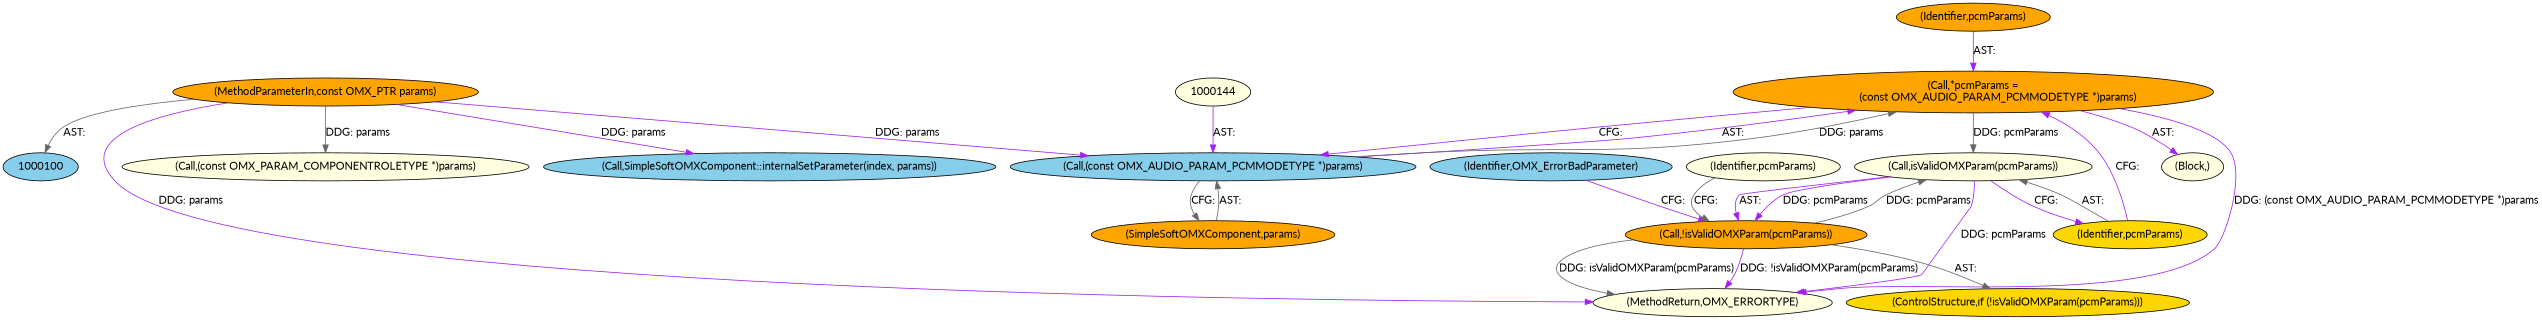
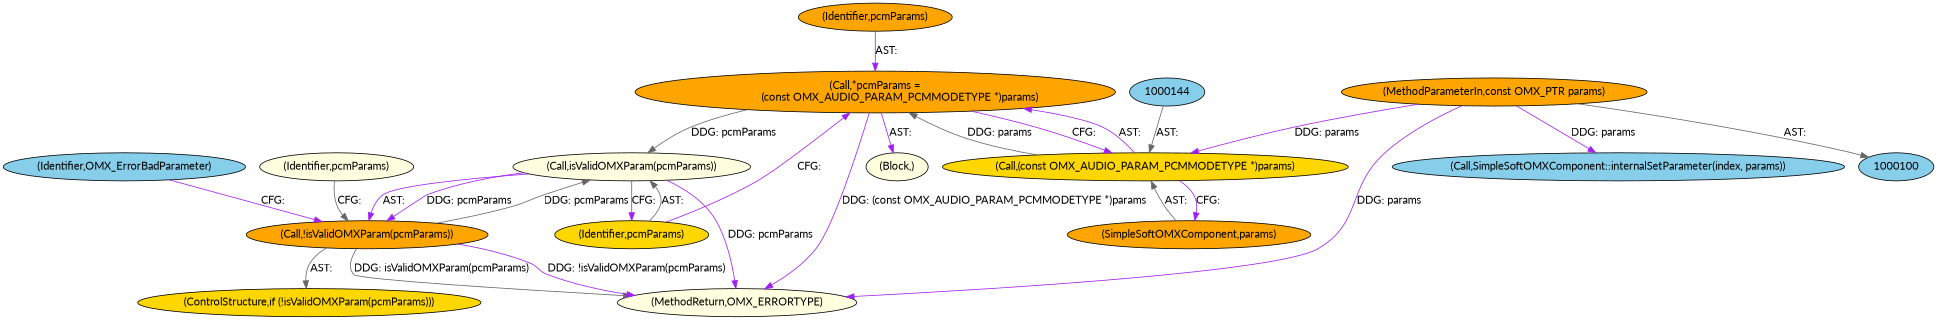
(1213, 92) -> (1167, 92)
(1213, 125) -> (1157, 126)
(326, 167) -> none
(1213, 167) -> (1145, 167)
(1191, 197) -> (1193, 194)
